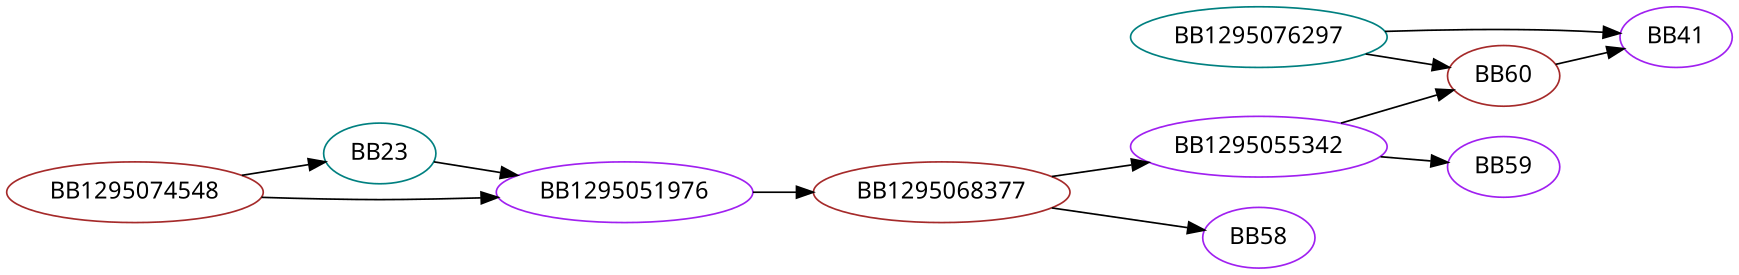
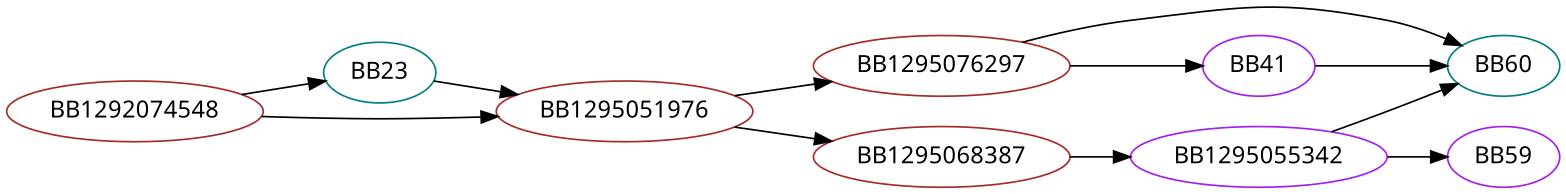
(1259, 37) -> (942, 66)
(1581, 58) -> (1373, 66)
(1504, 76) -> (1504, 66)
none -> (775, 90)
(135, 192) -> (135, 111)
(625, 192) -> (625, 111)
(942, 192) -> (942, 157)
(1259, 238) -> none
